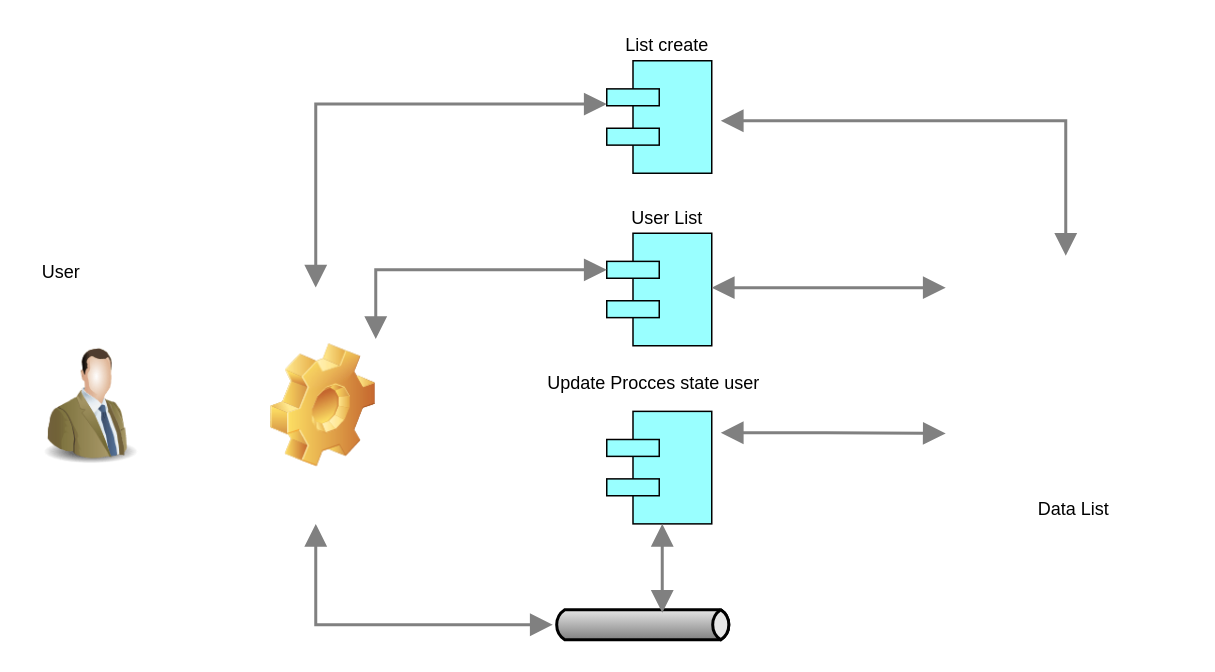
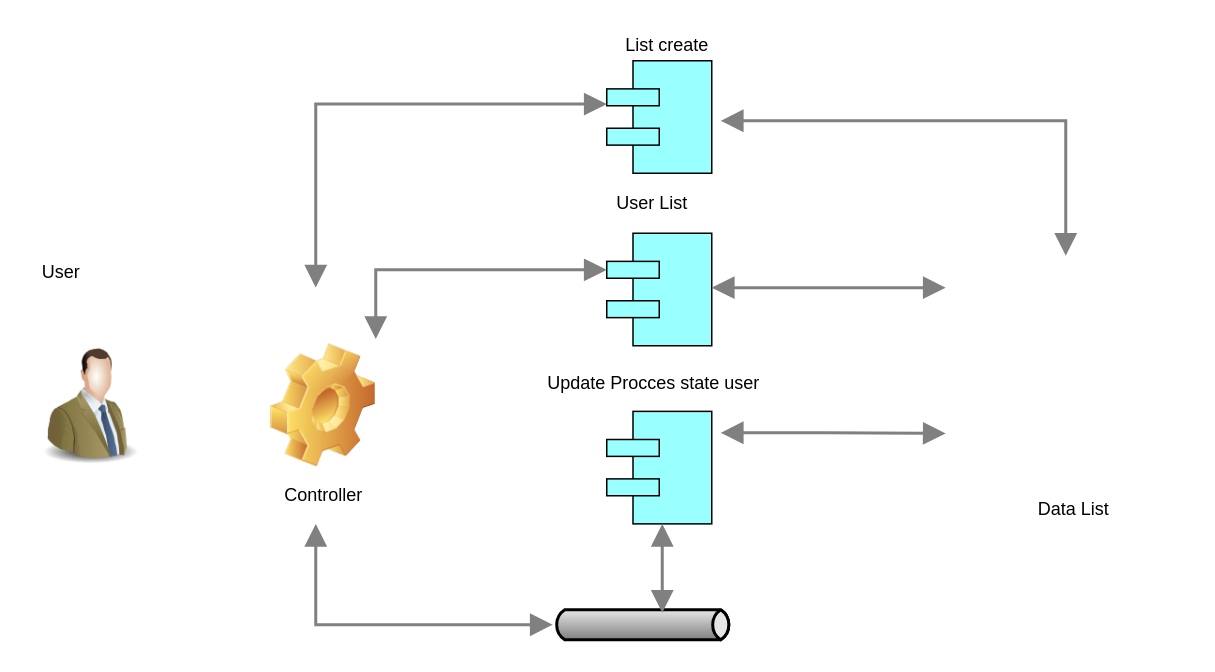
(667, 218) -> (652, 203)
none -> (323, 496)
